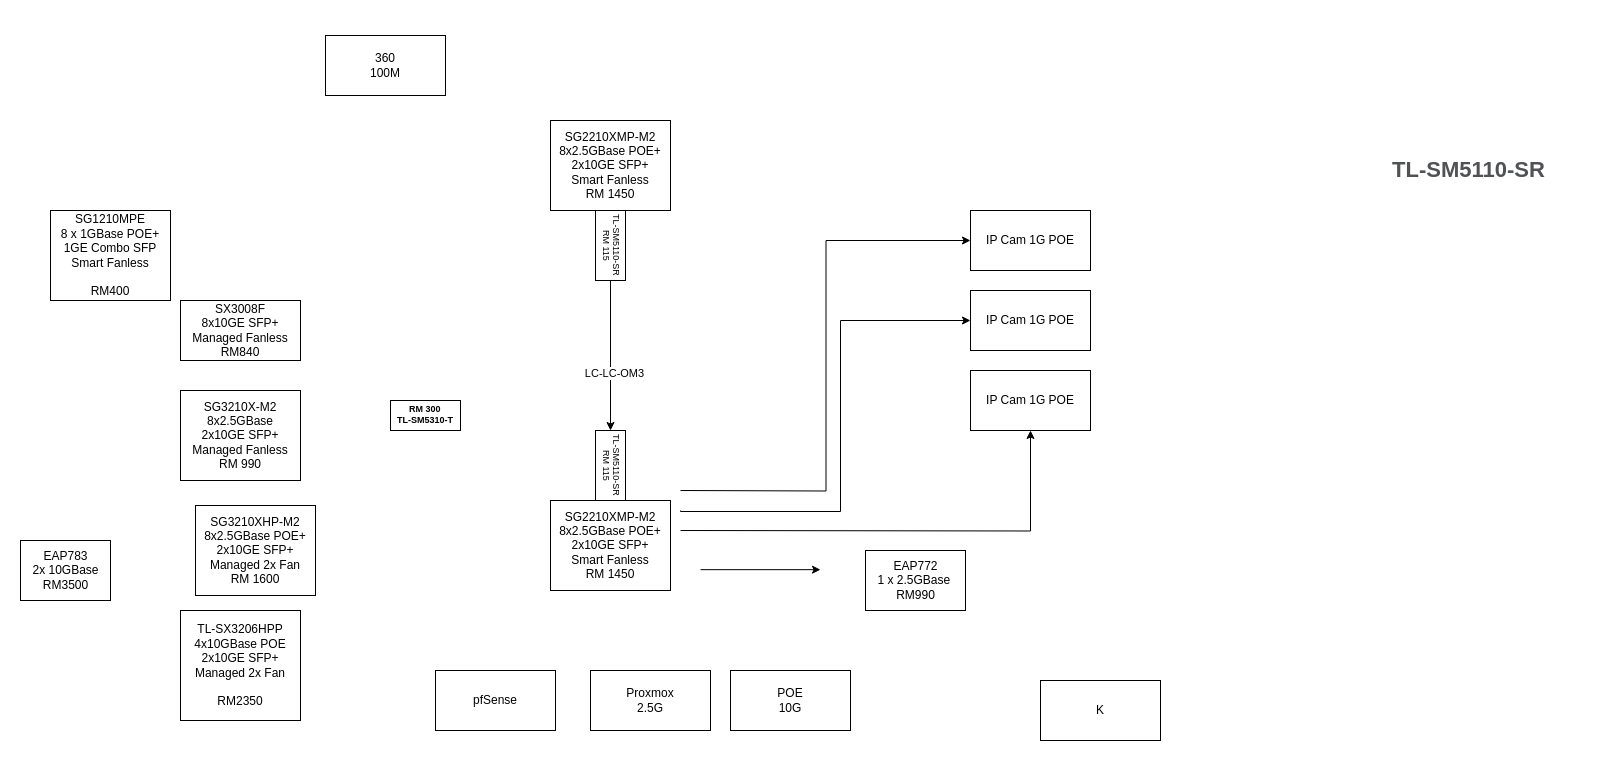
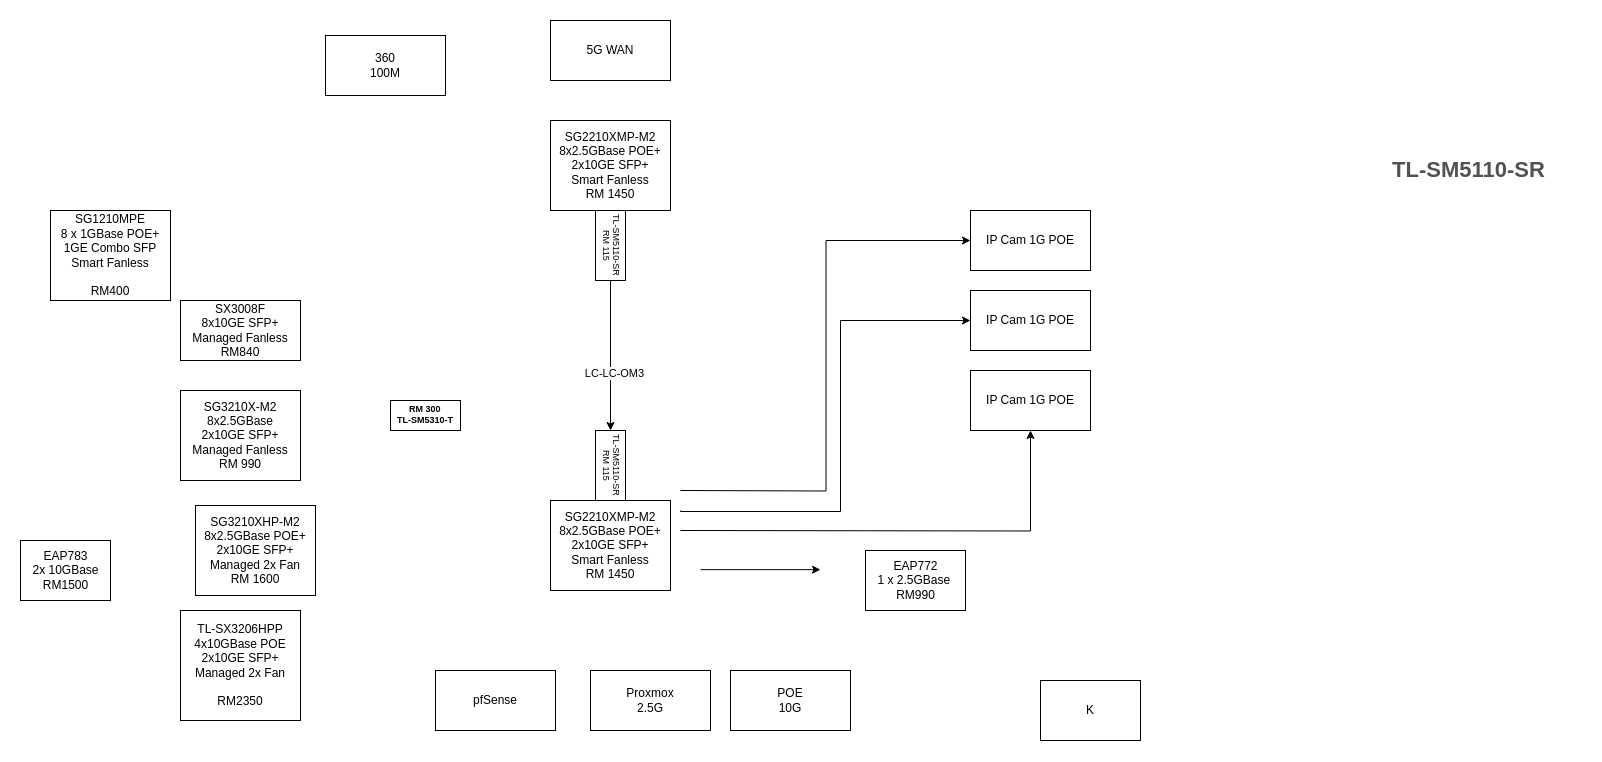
none -> (611, 51)
(66, 571) -> (66, 571)
(1101, 711) -> (1091, 711)
